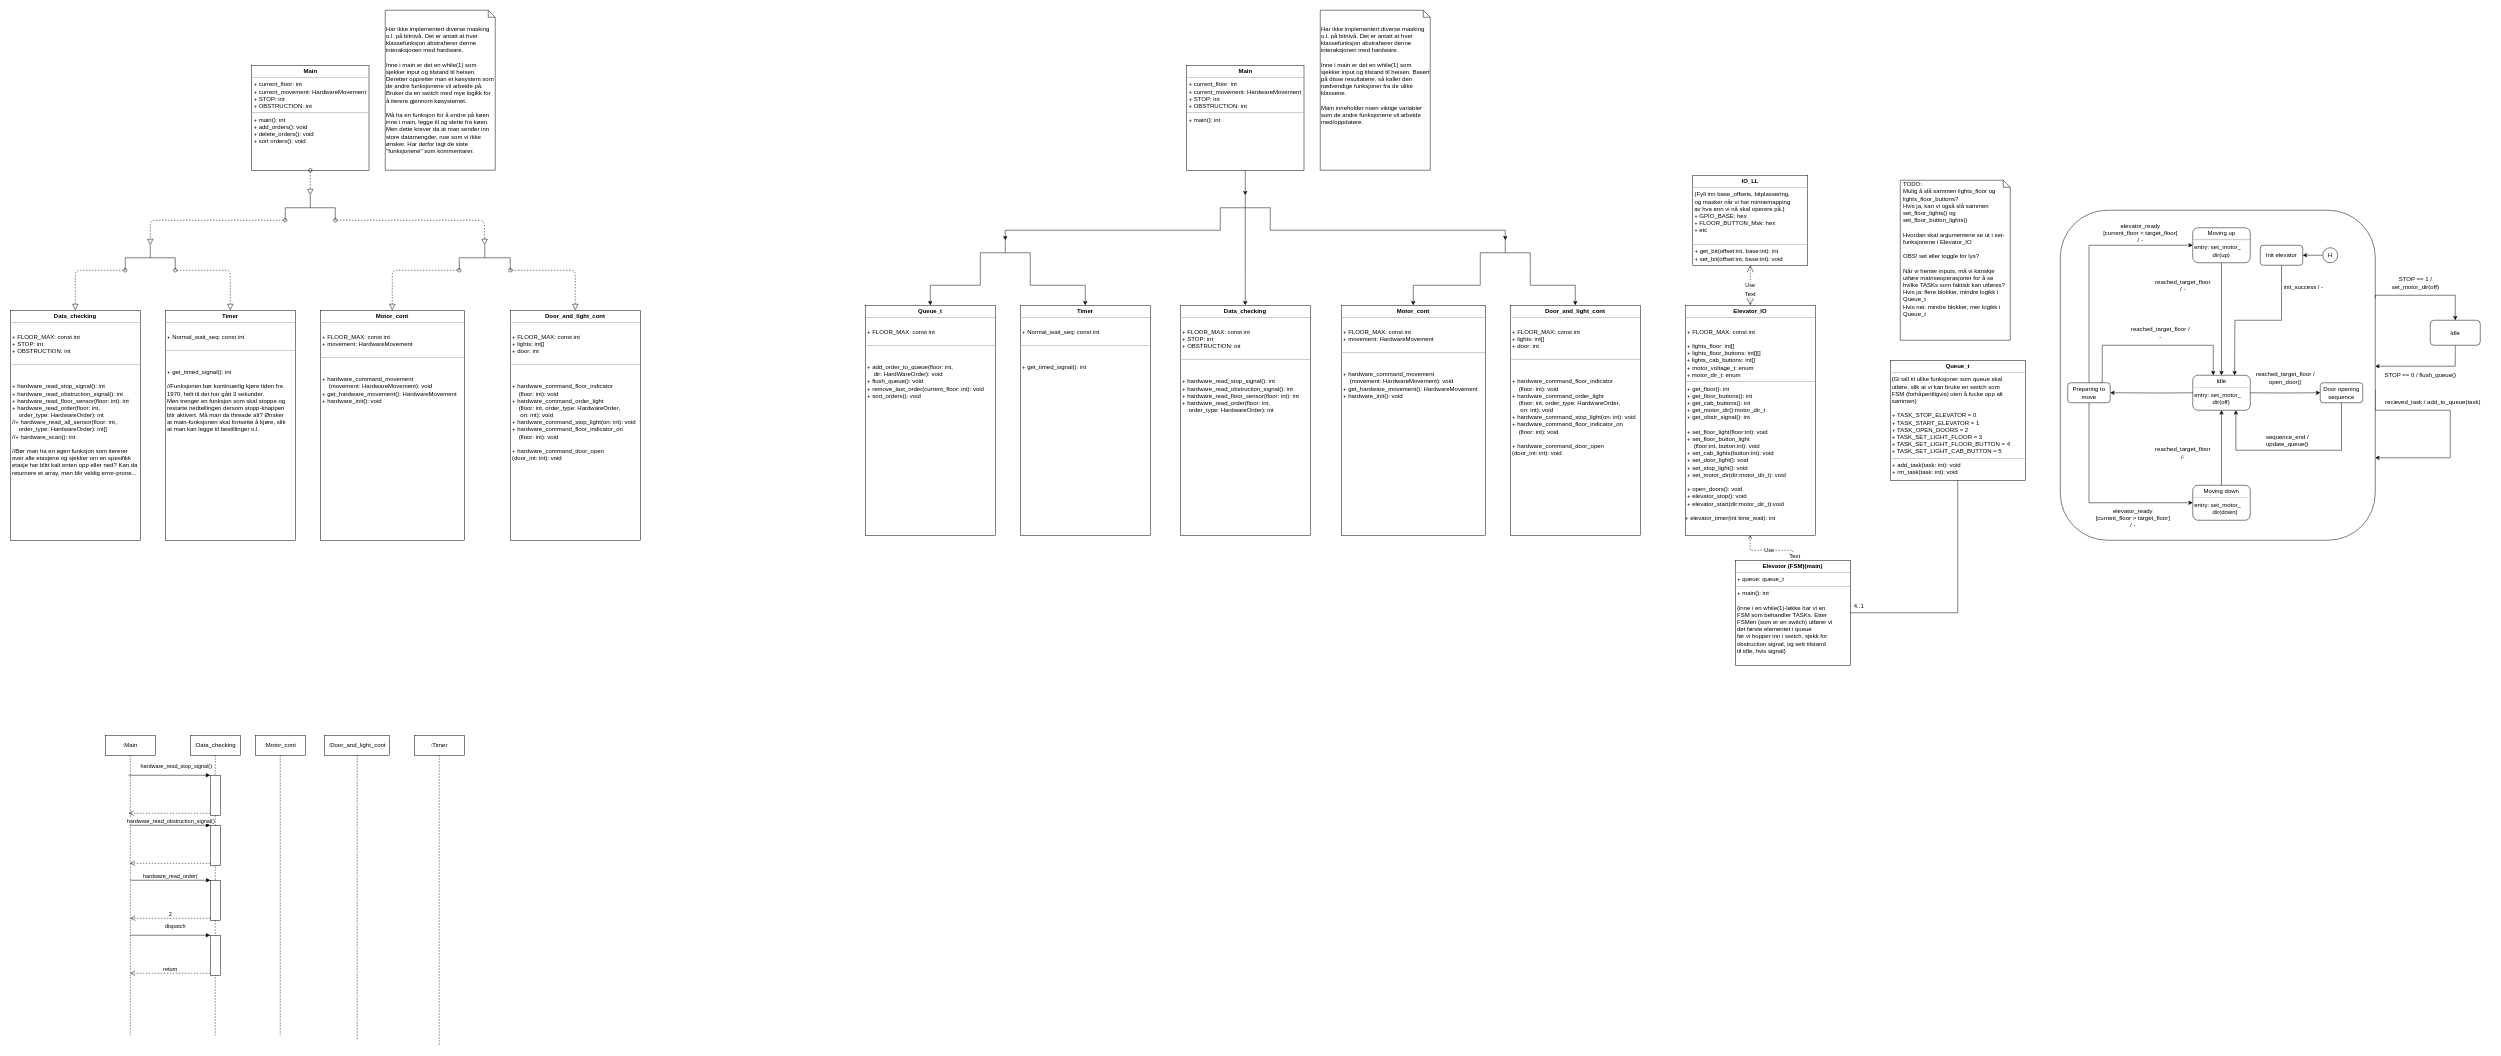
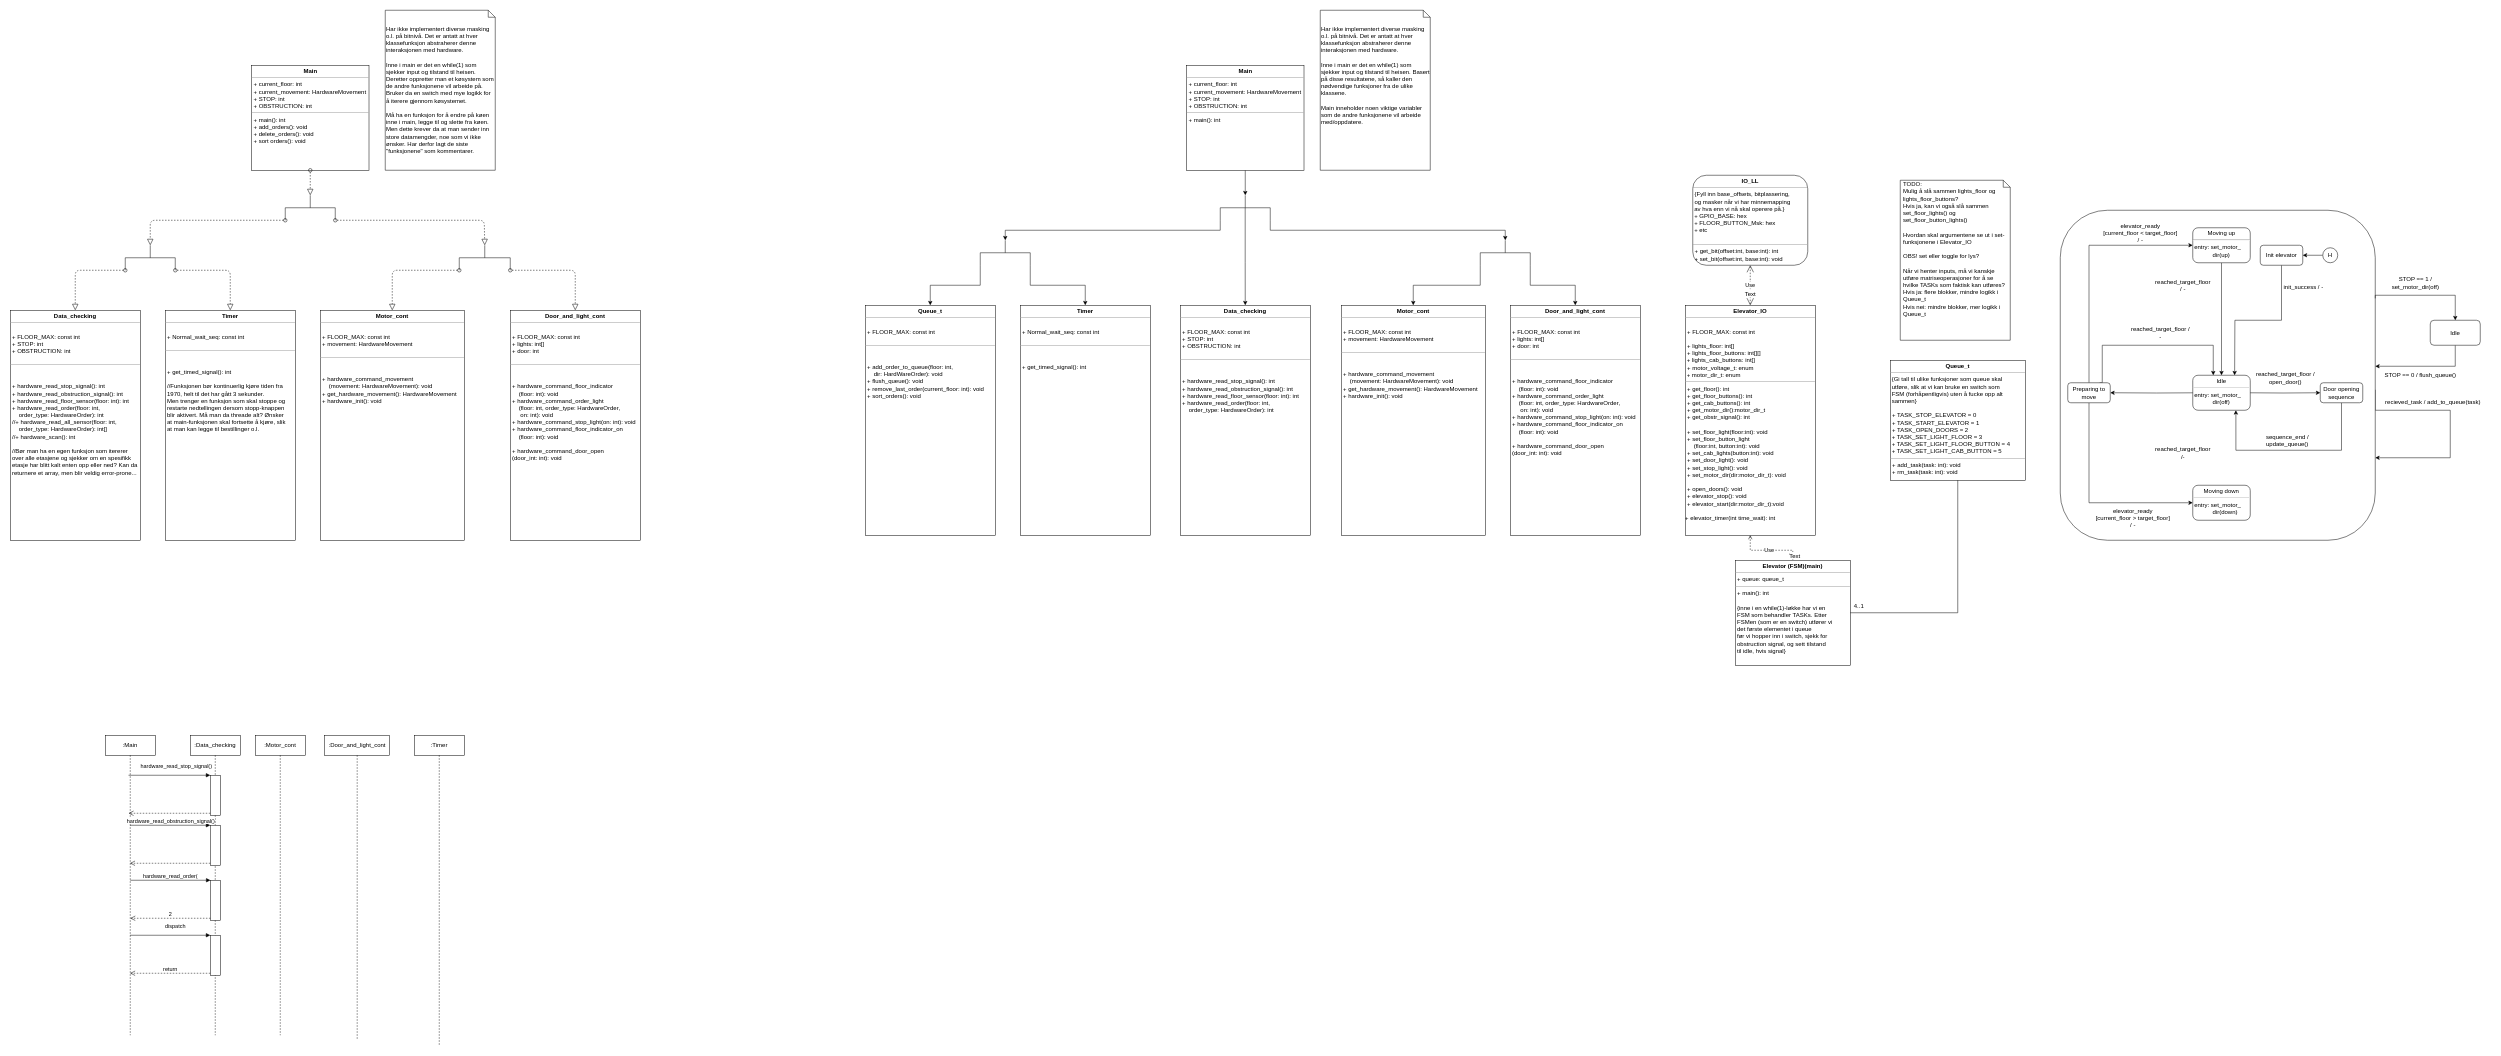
(1750, 220) -> (1750, 220)
(2222, 414) -> none
